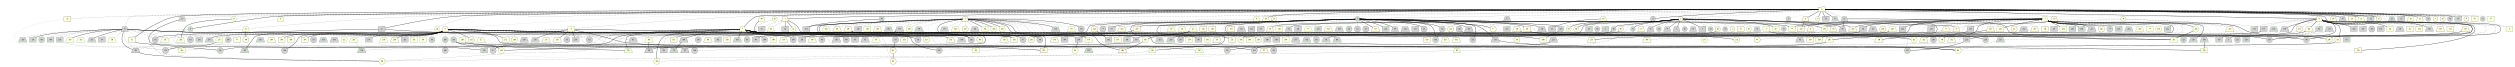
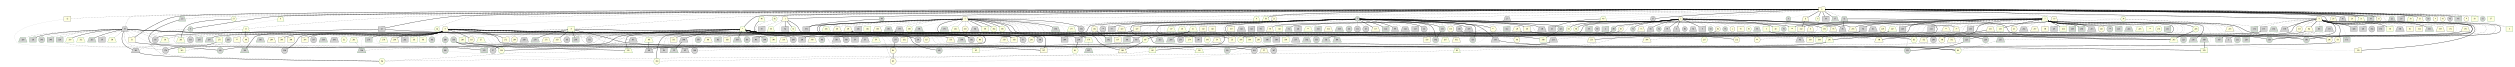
(1054, 40) -> none
